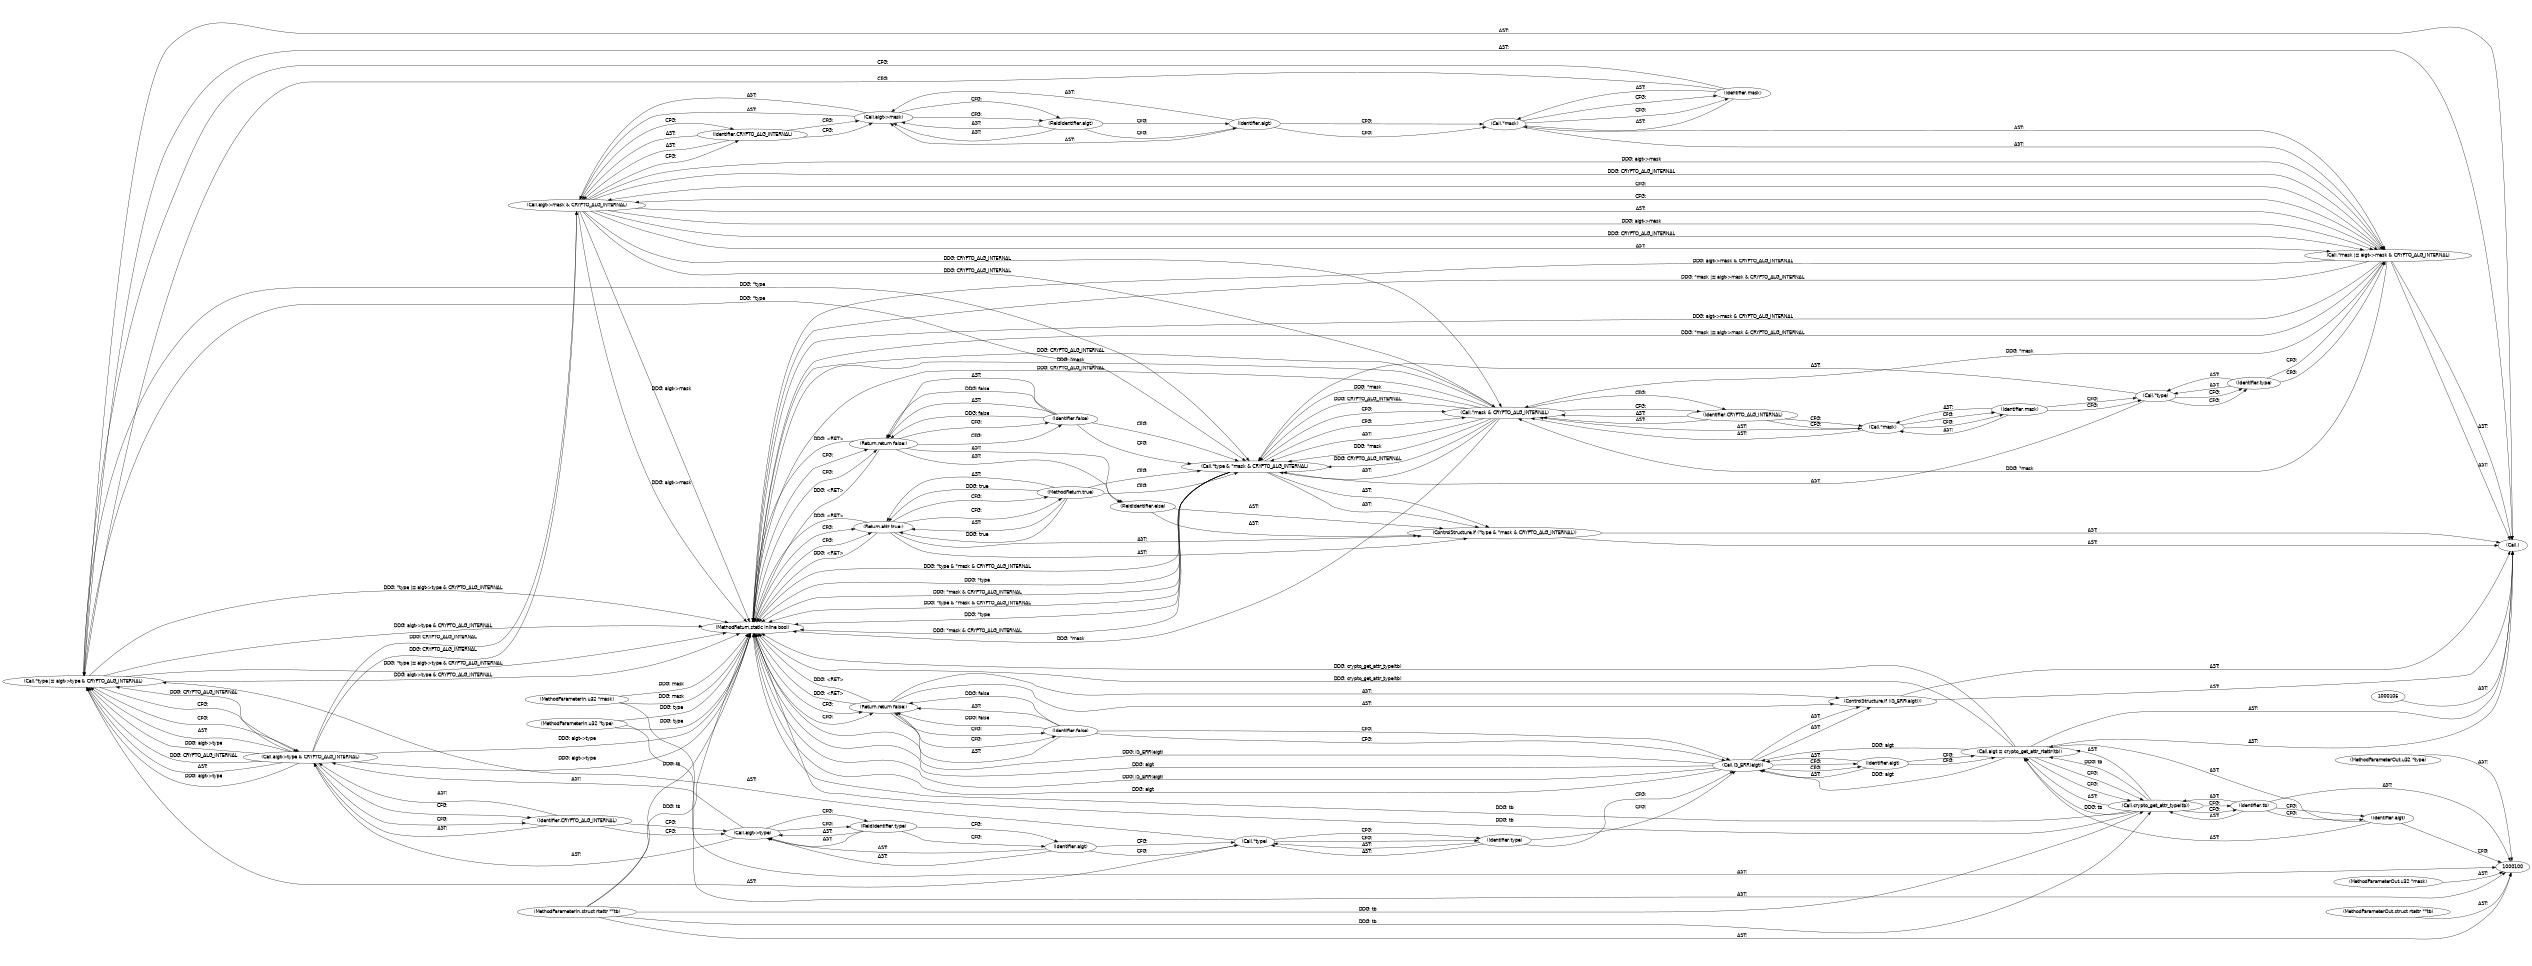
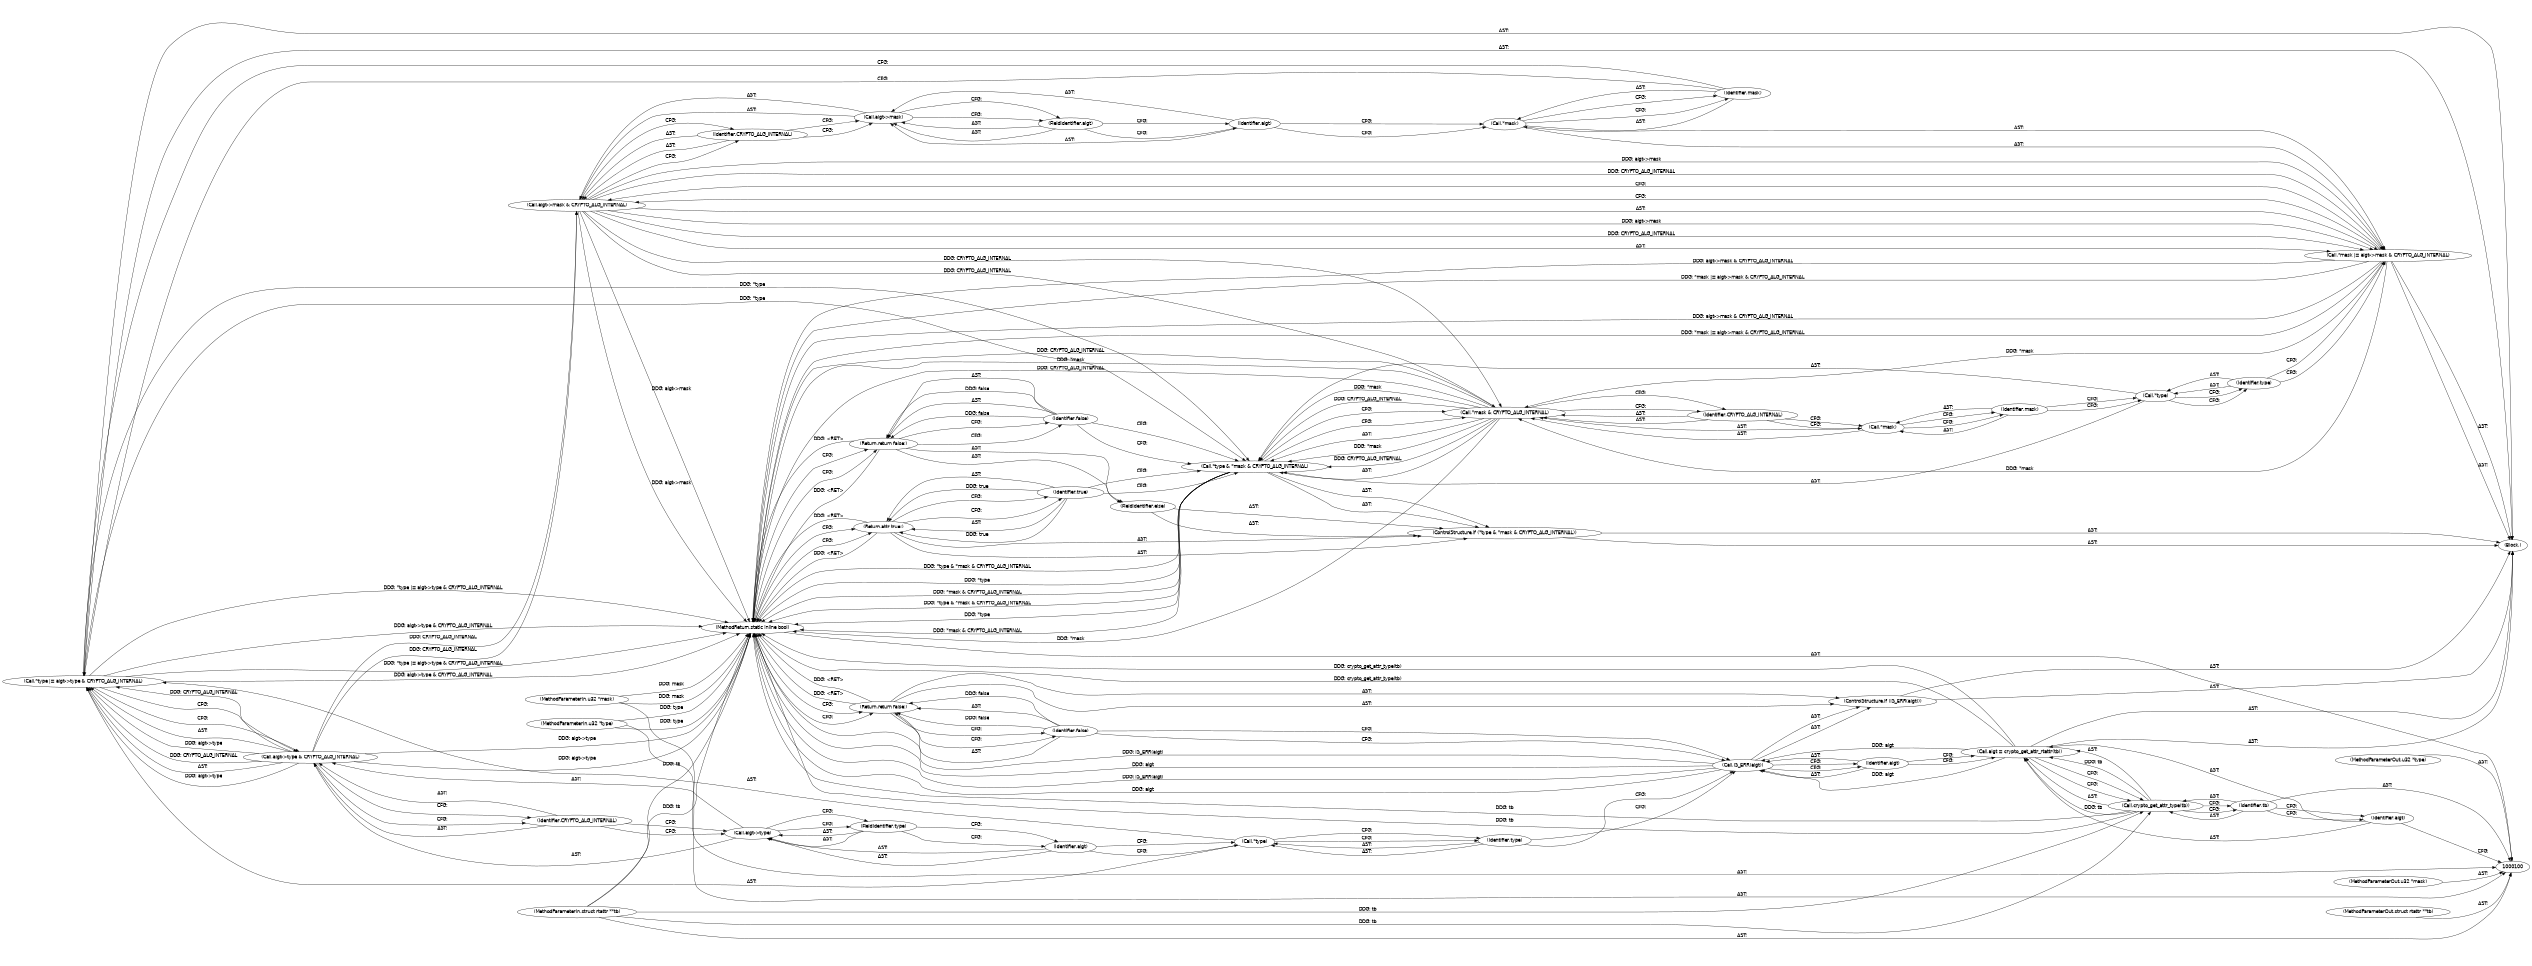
(1071, 493) -> (1071, 493)
(2513, 545) -> (2513, 545)
none -> (1695, 657)
(2388, 697) -> none
